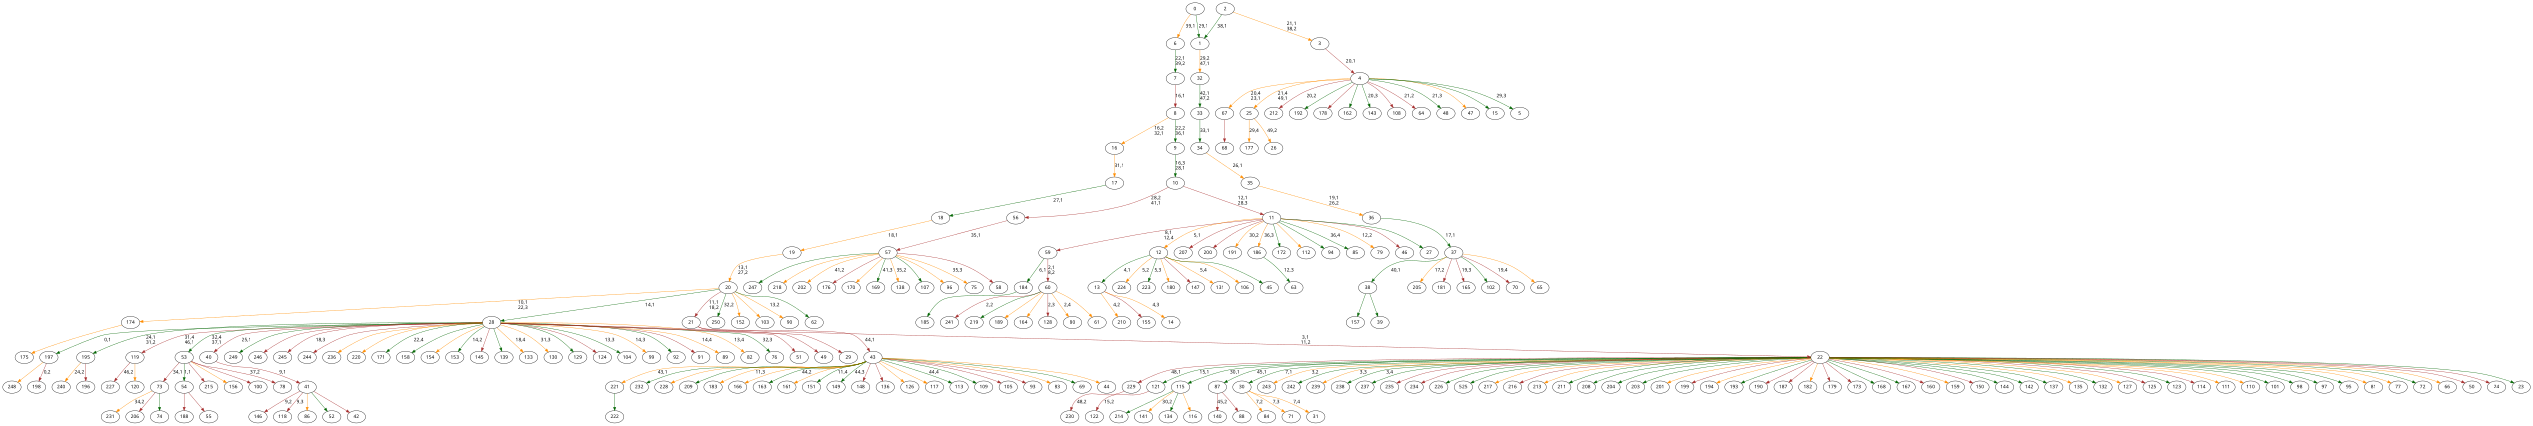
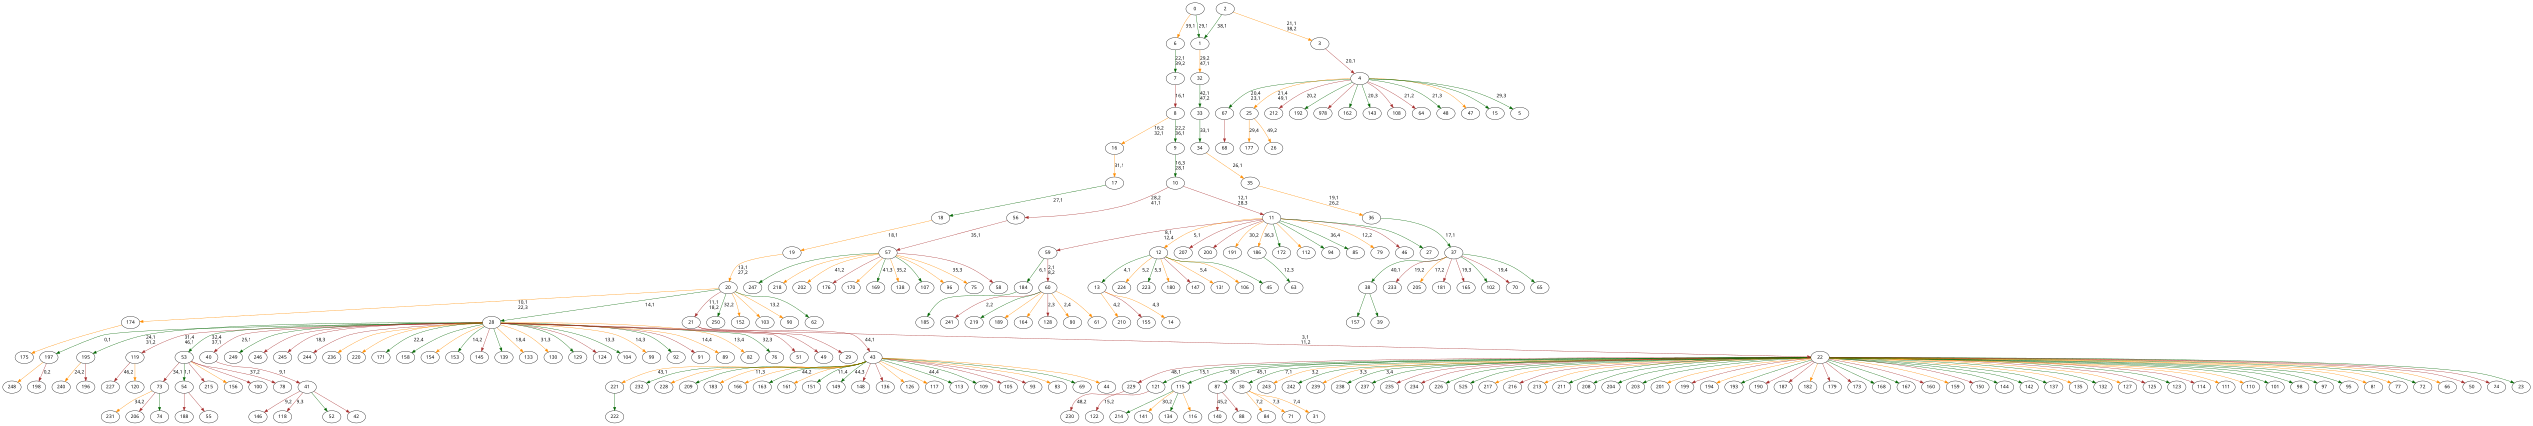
(1288, 84) -> (1288, 84)
(1323, 113) -> (1323, 113)
(1500, 262) -> (1500, 262)
none -> (1392, 288)
(307, 417) -> none
